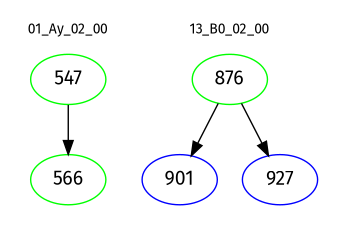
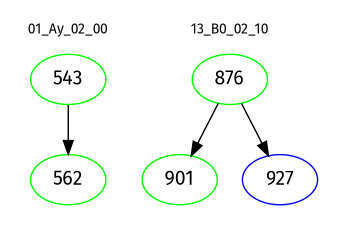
(230, 30) -> (230, 30)
(68, 79) -> (68, 79)
(68, 180) -> (68, 180)
(180, 180) -> (180, 180)
